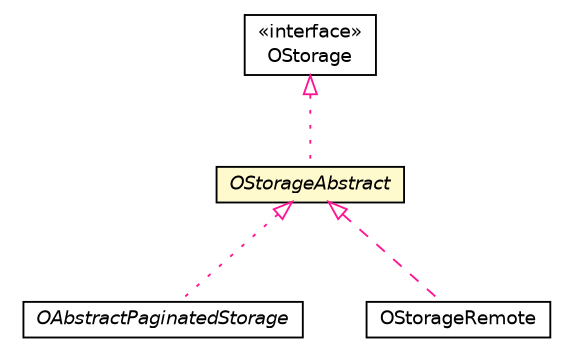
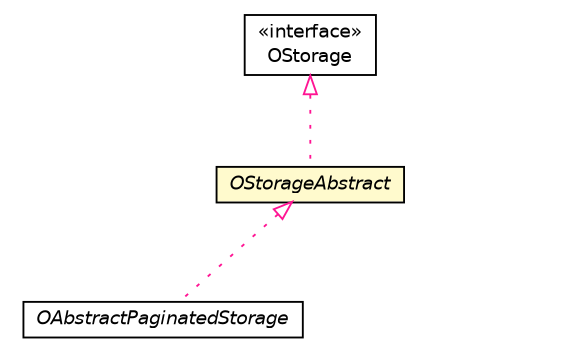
(458, 319) -> none
